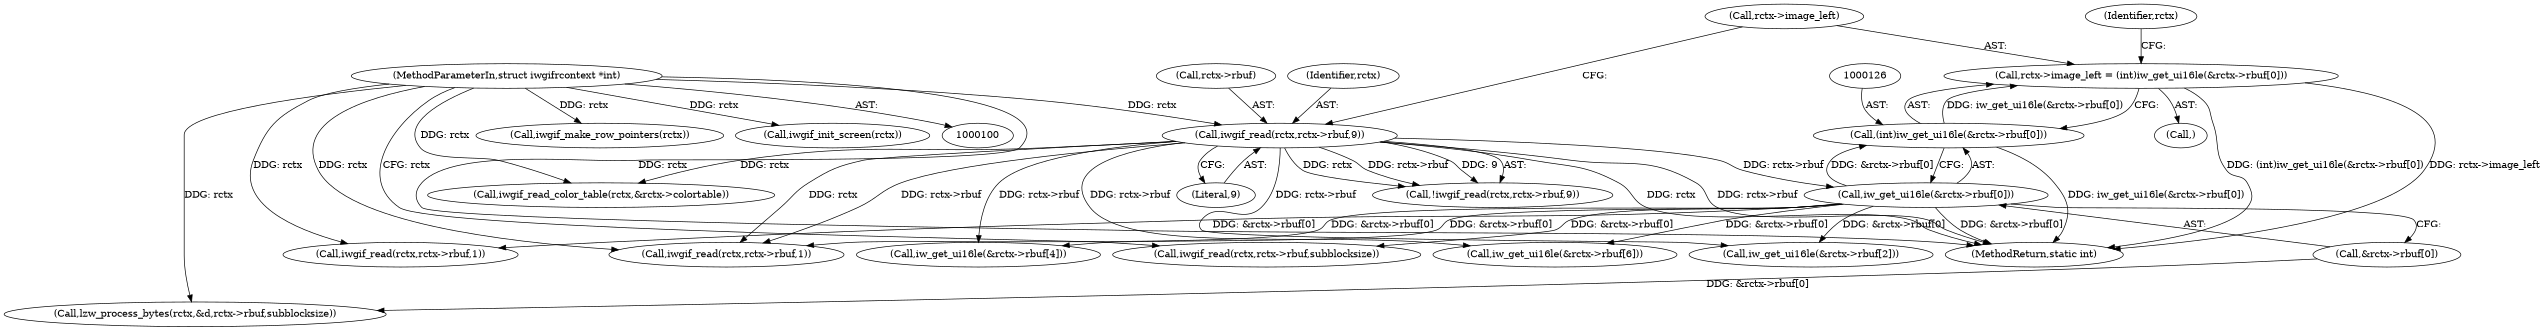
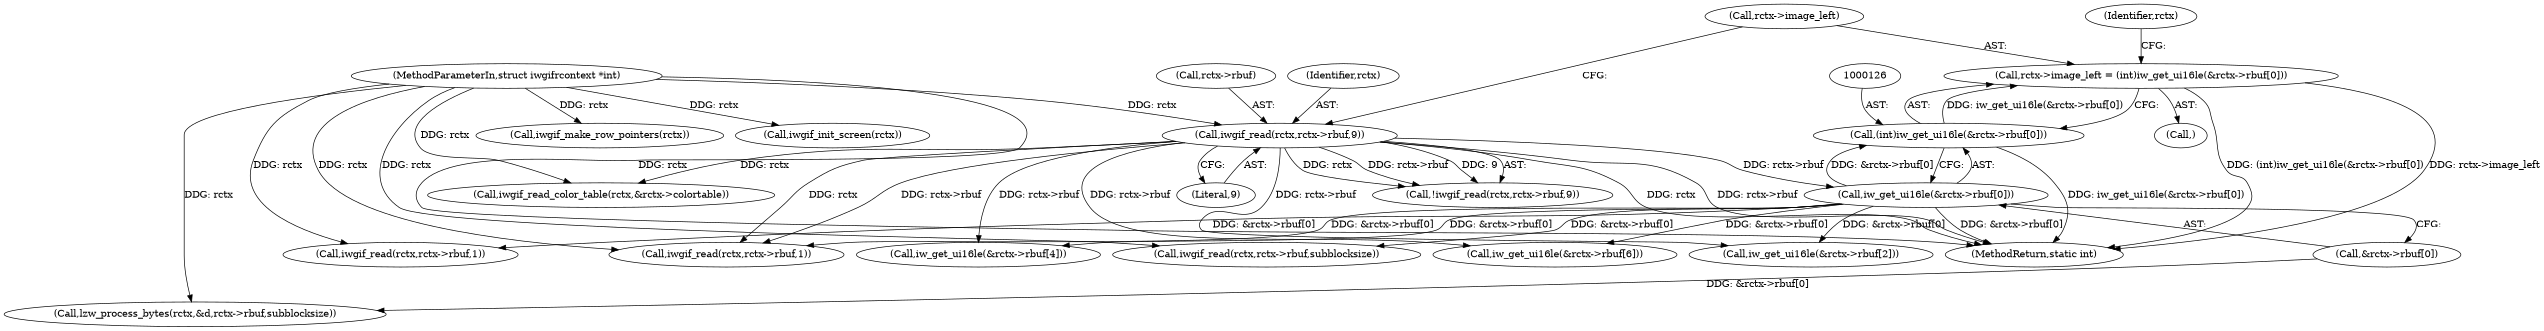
(978, 136) -> none
(407, 165) -> (407, 165)
